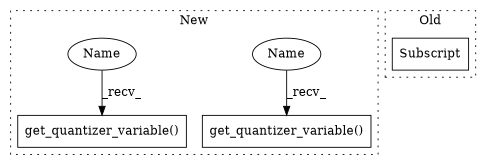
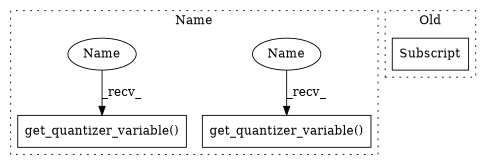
(194, 21) -> (194, 21)
